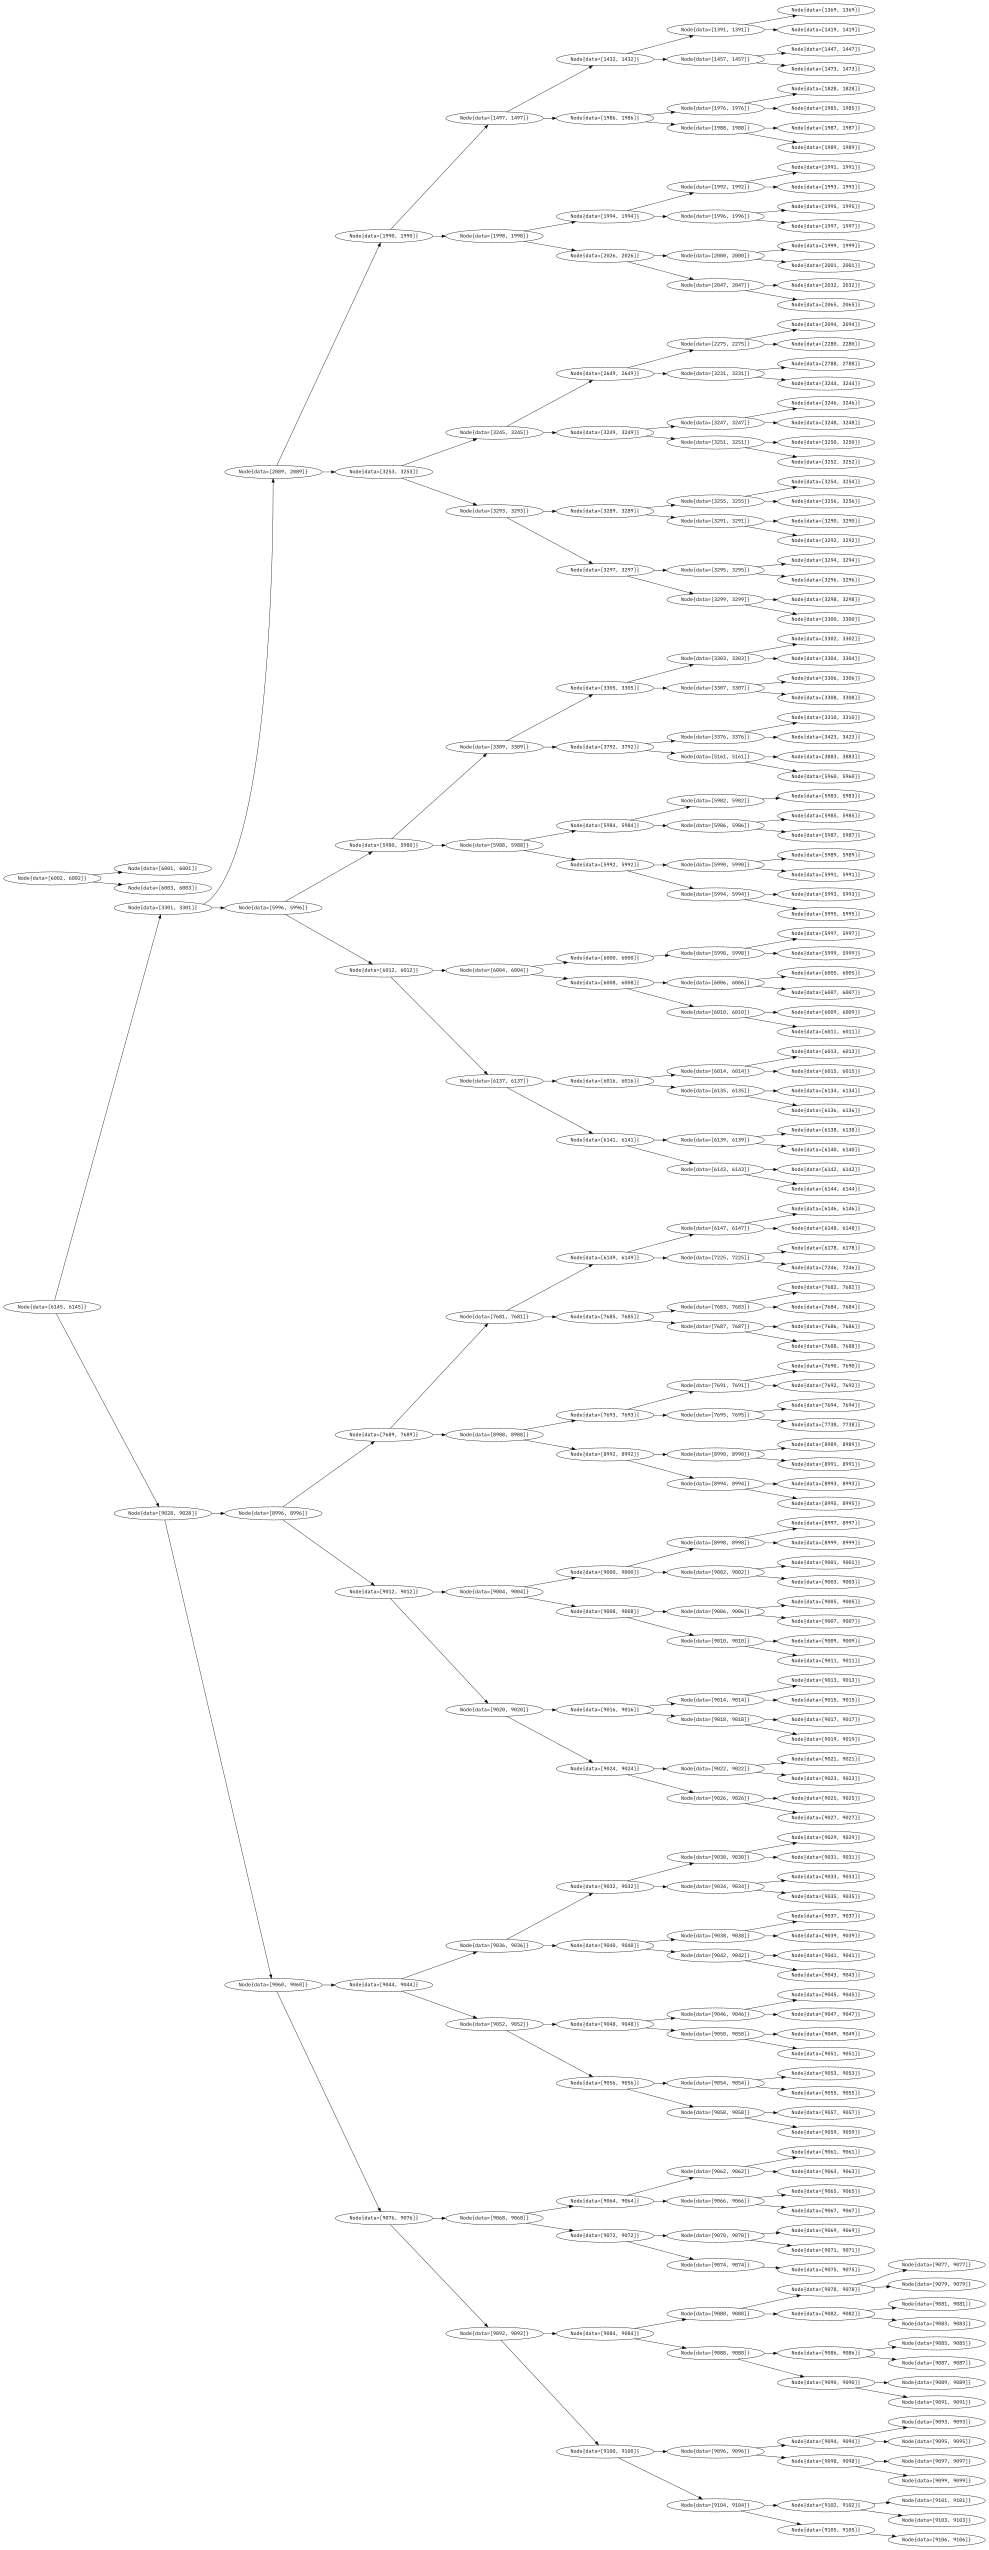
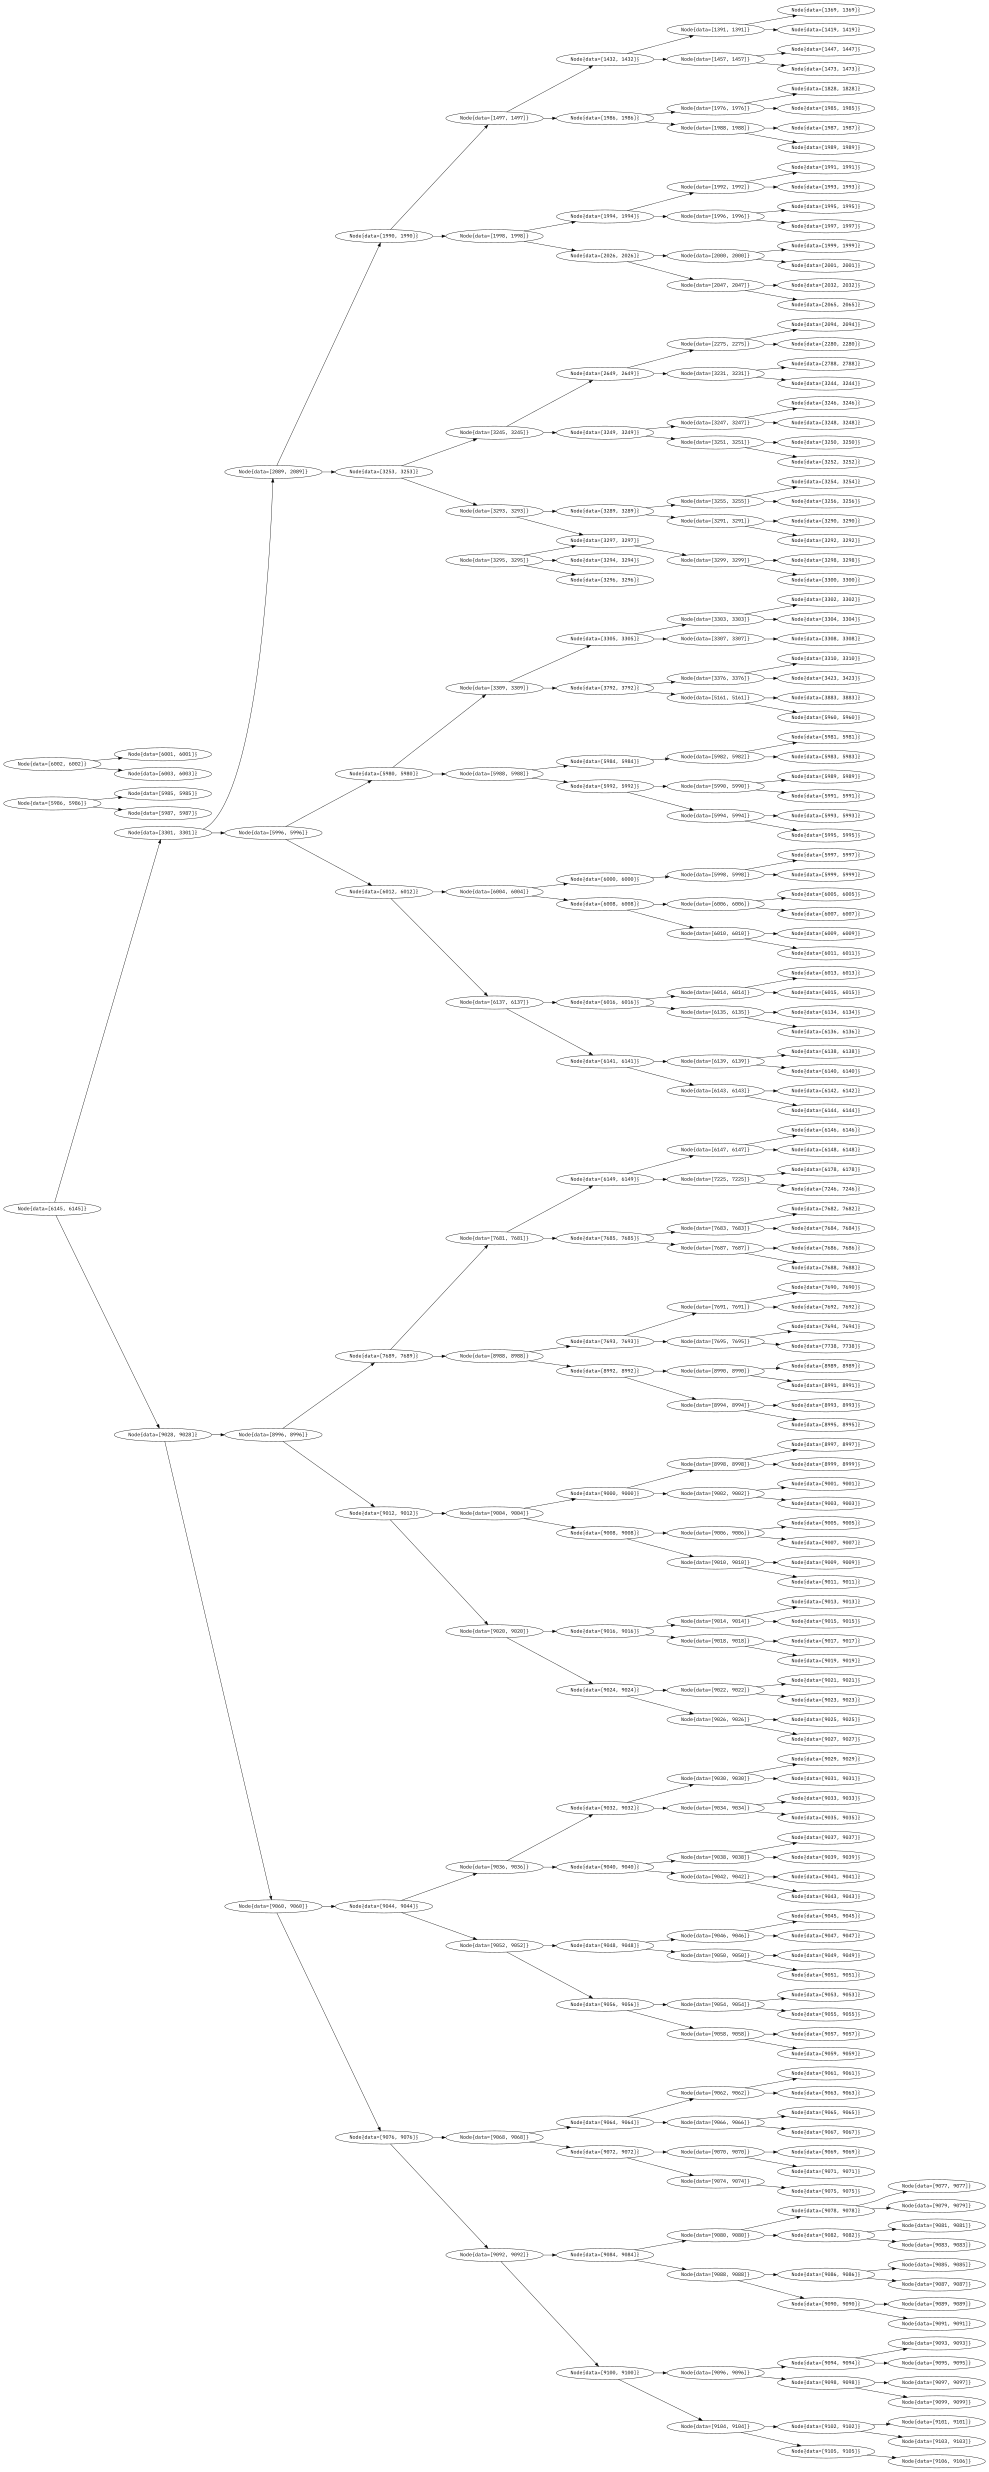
(658, 570) -> (548, 551)
(826, 678) -> none
none -> (826, 737)
(658, 826) -> none
